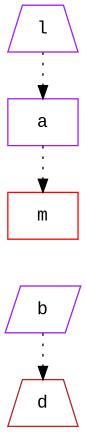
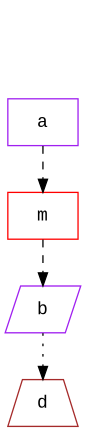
(43, 29) -> none
(43, 163) -> (43, 163)
none -> (43, 256)
